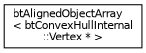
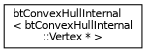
(73, 26) -> (73, 26)
